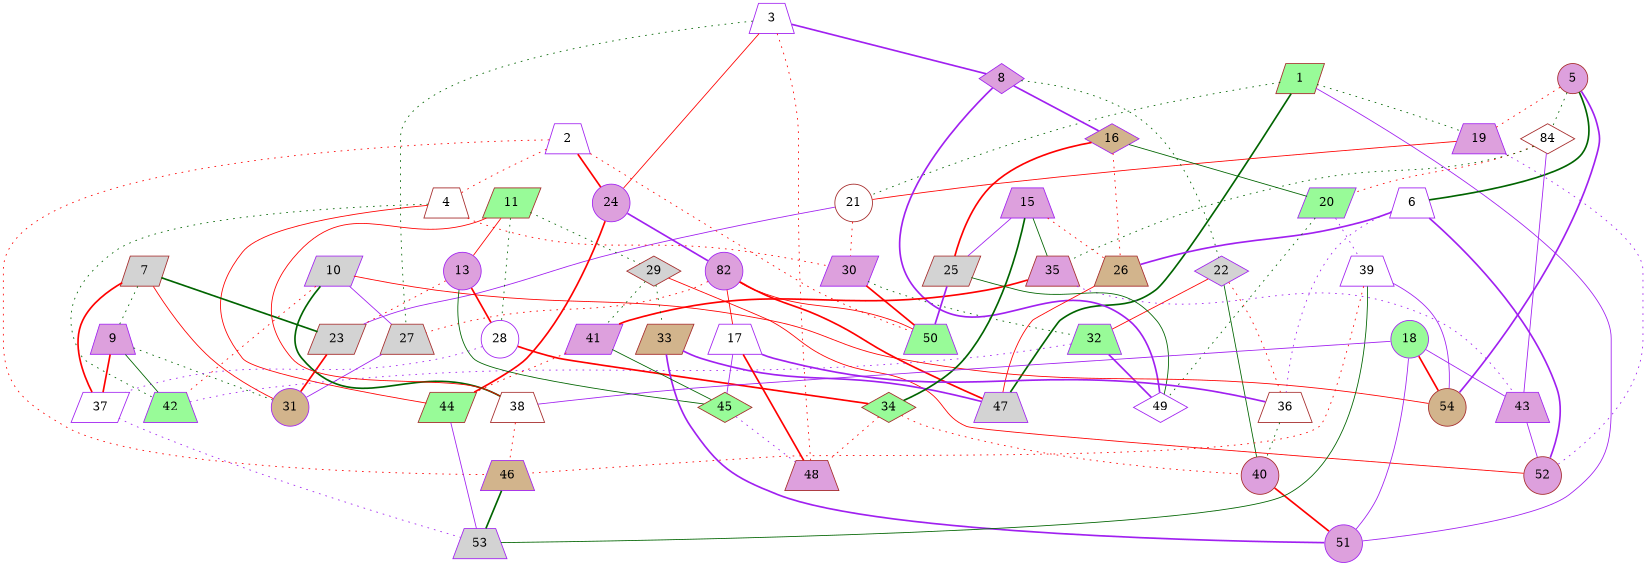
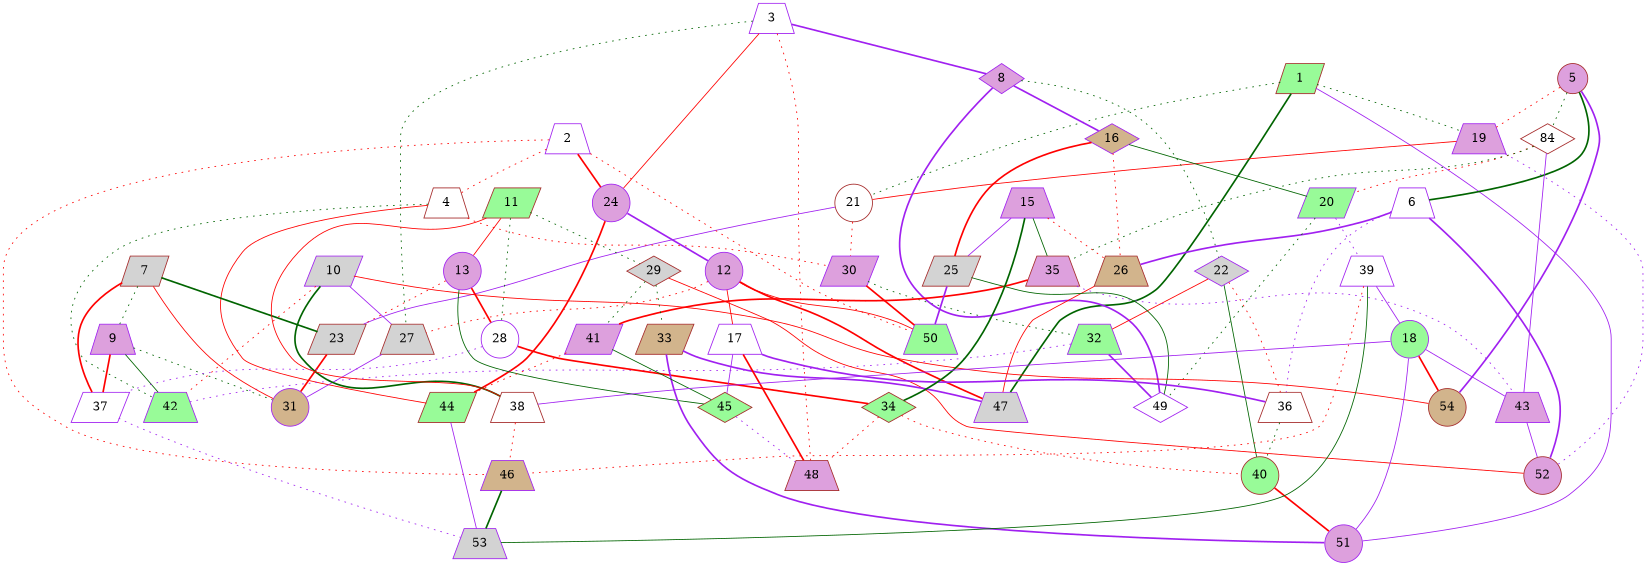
(724, 271) -> (724, 271)
(1441, 329) -> (1391, 309)
(1260, 476) -> (1260, 476)
